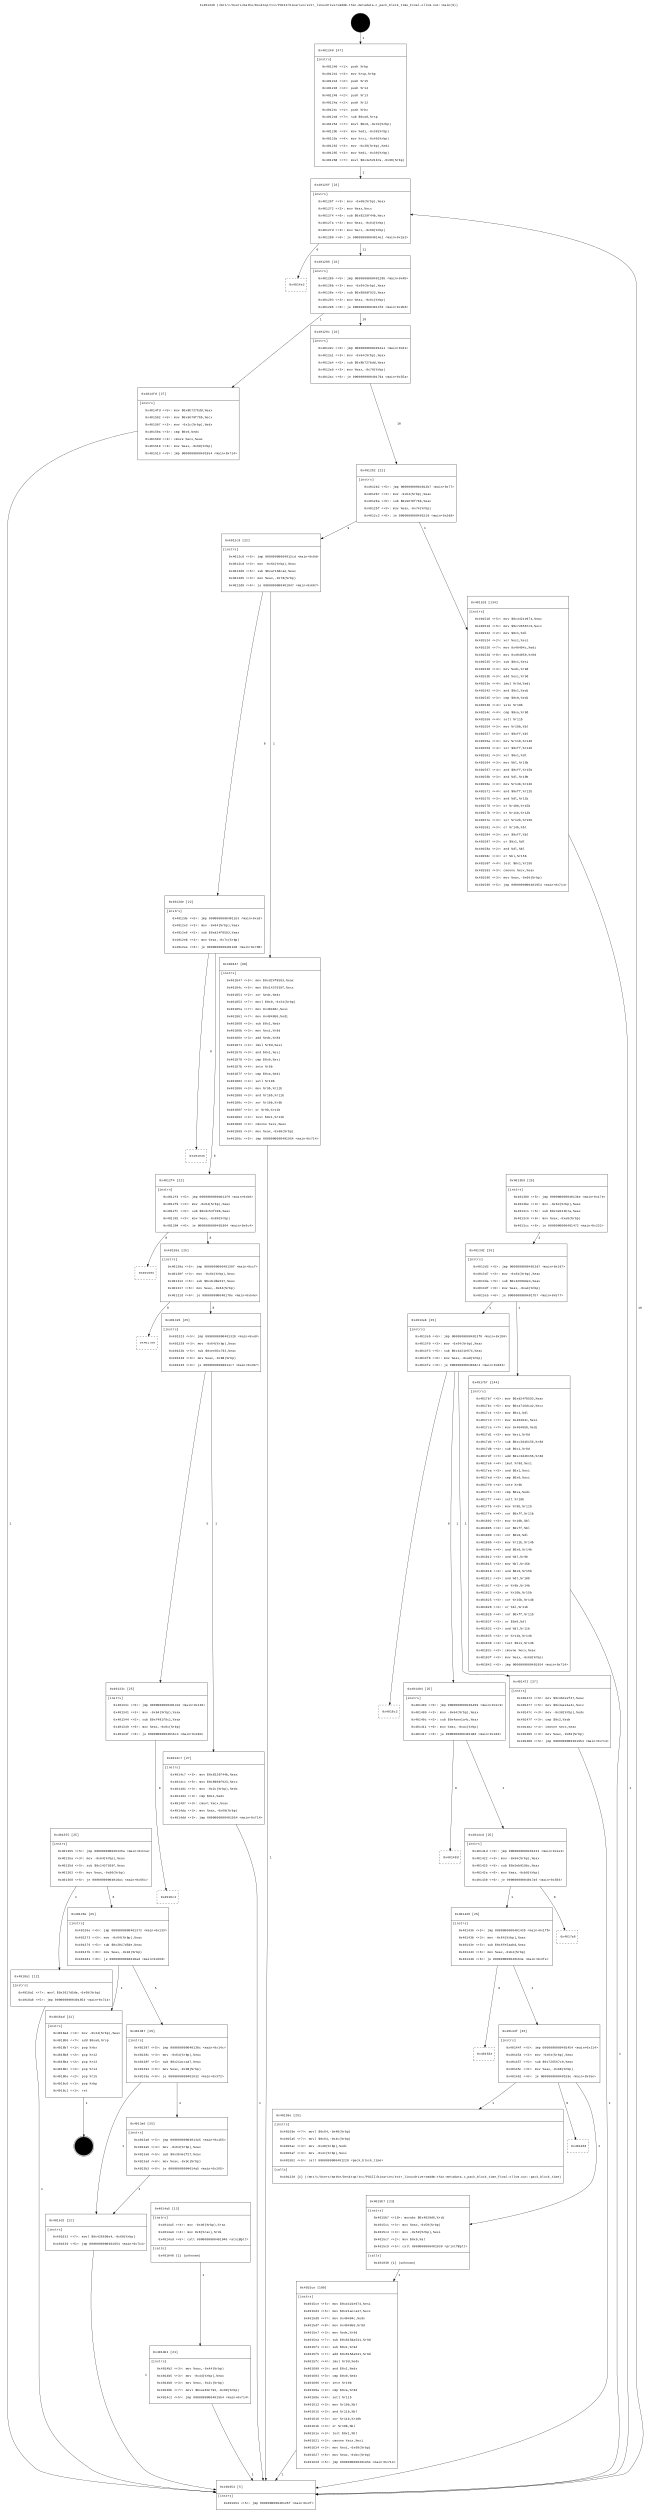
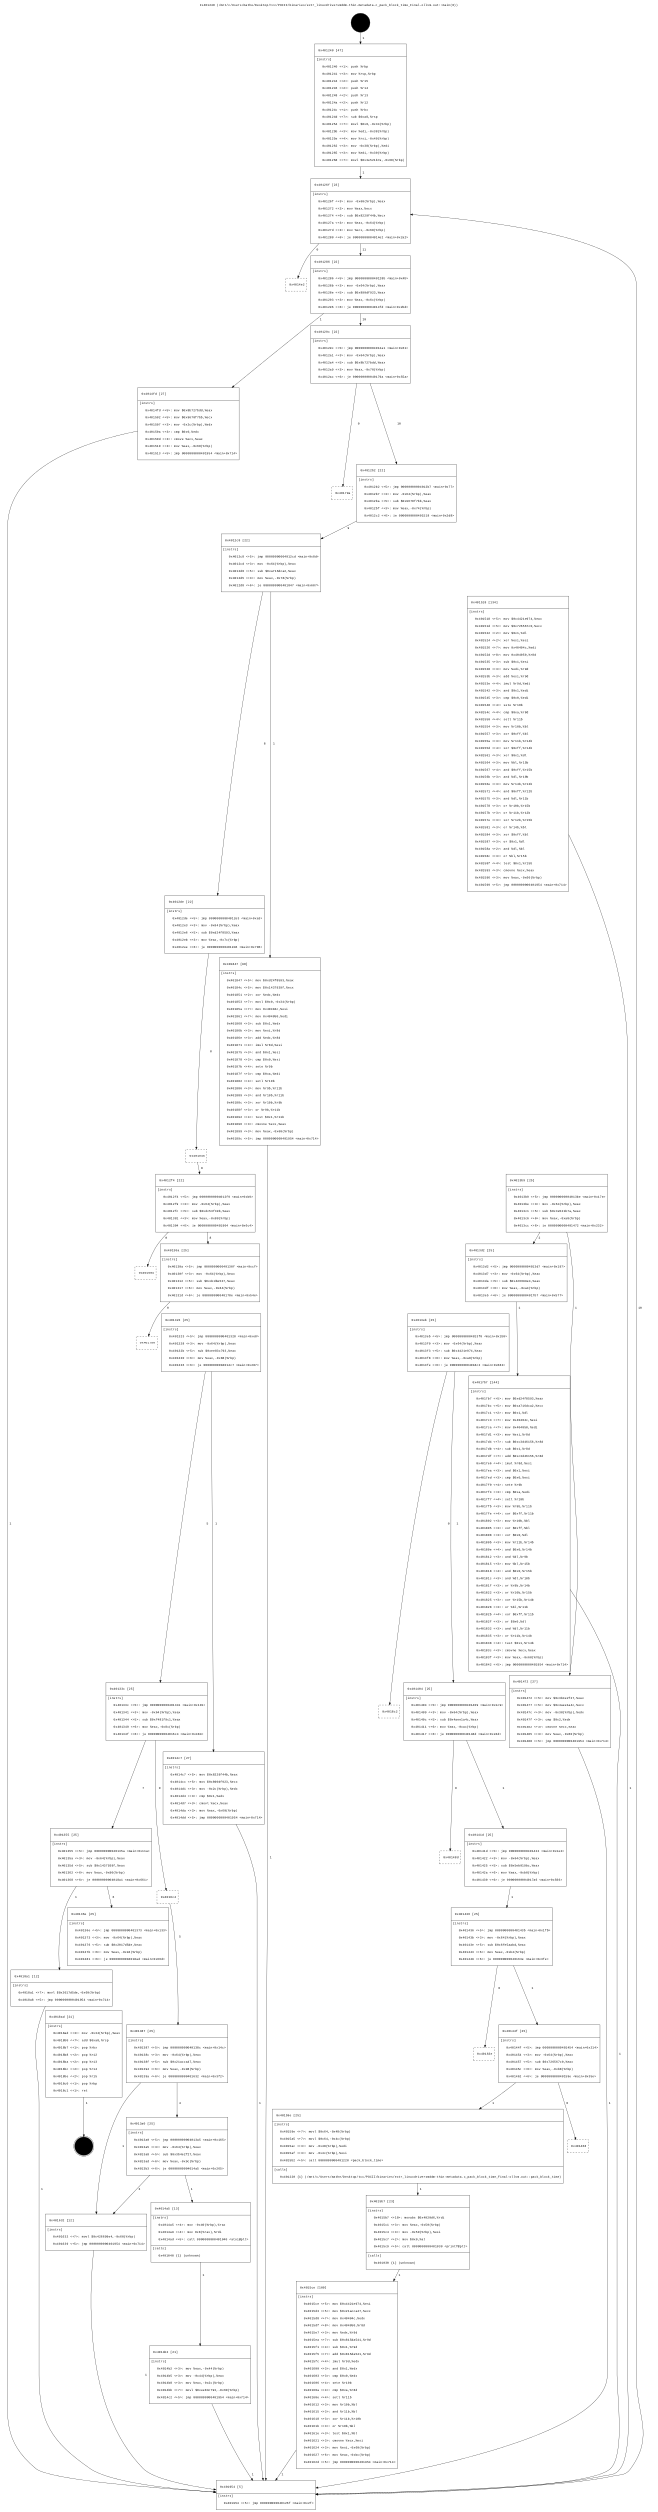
none -> (342, 493)
(443, 575) -> none
(215, 1063) -> (198, 1167)
(211, 1307) -> none
(488, 1307) -> none
(460, 1544) -> (572, 1453)
none -> (129, 1783)
(567, 1937) -> none
(117, 1987) -> none
(147, 1994) -> (177, 1963)
none -> (188, 2188)
(583, 2191) -> (418, 2188)
